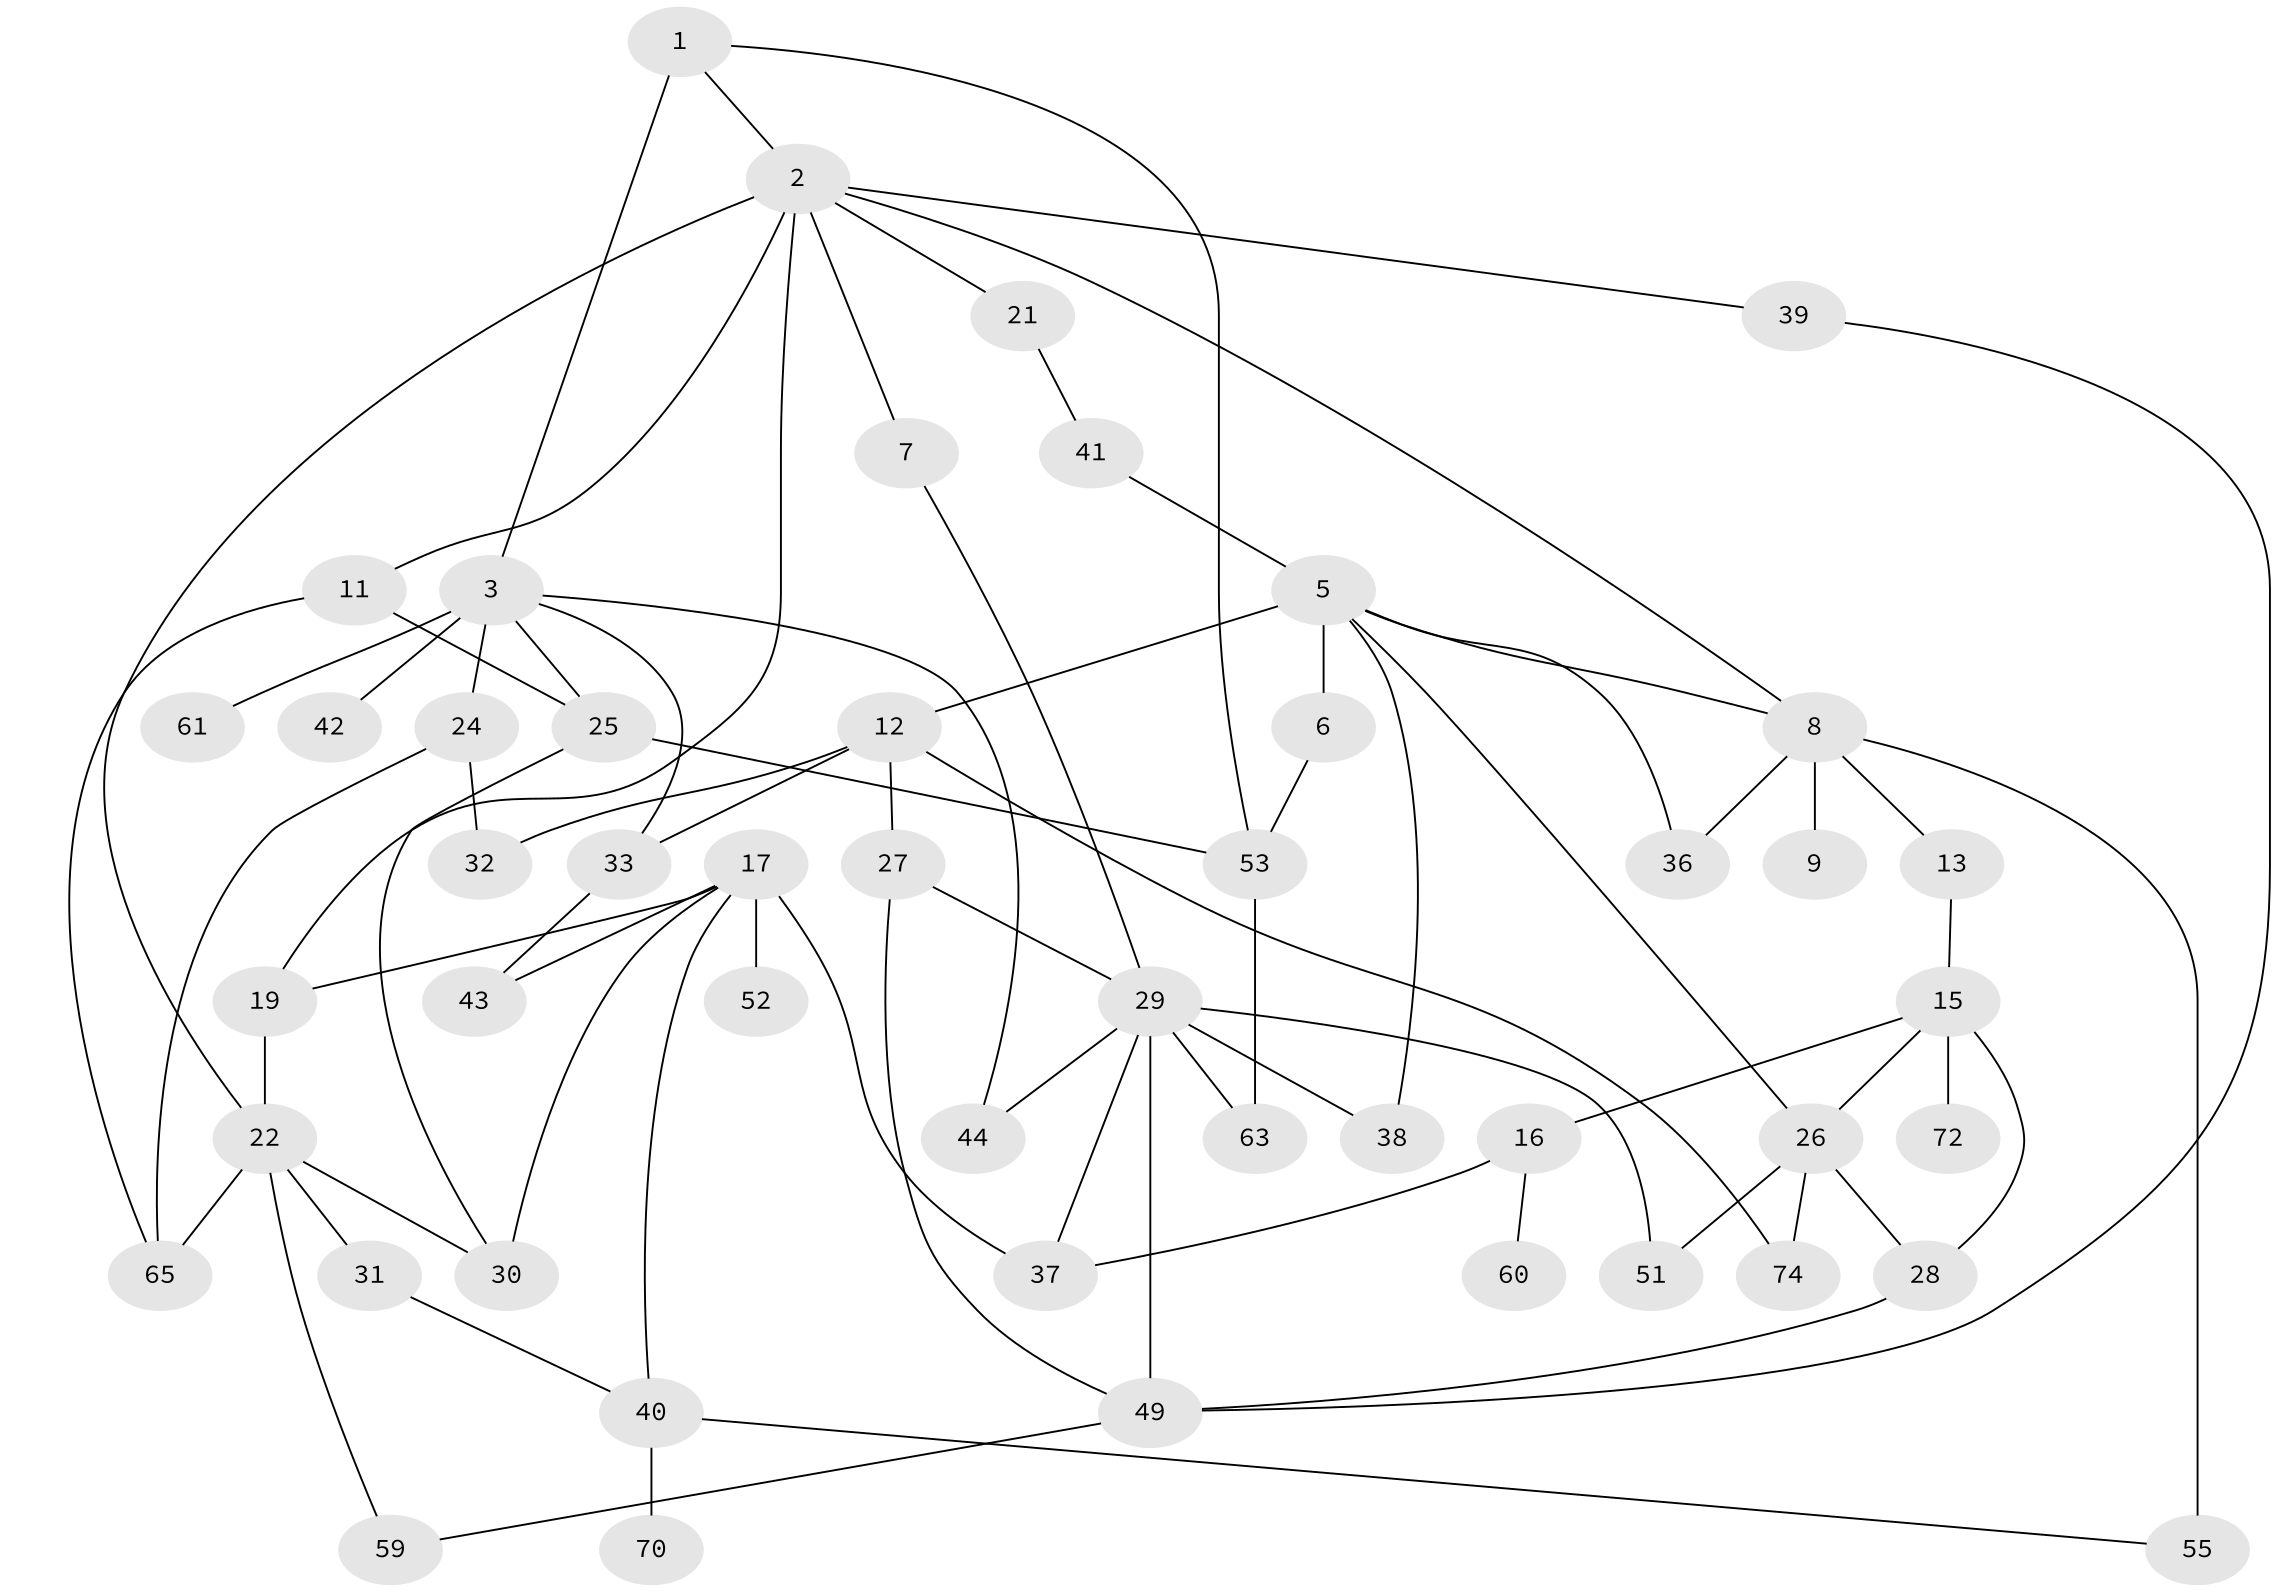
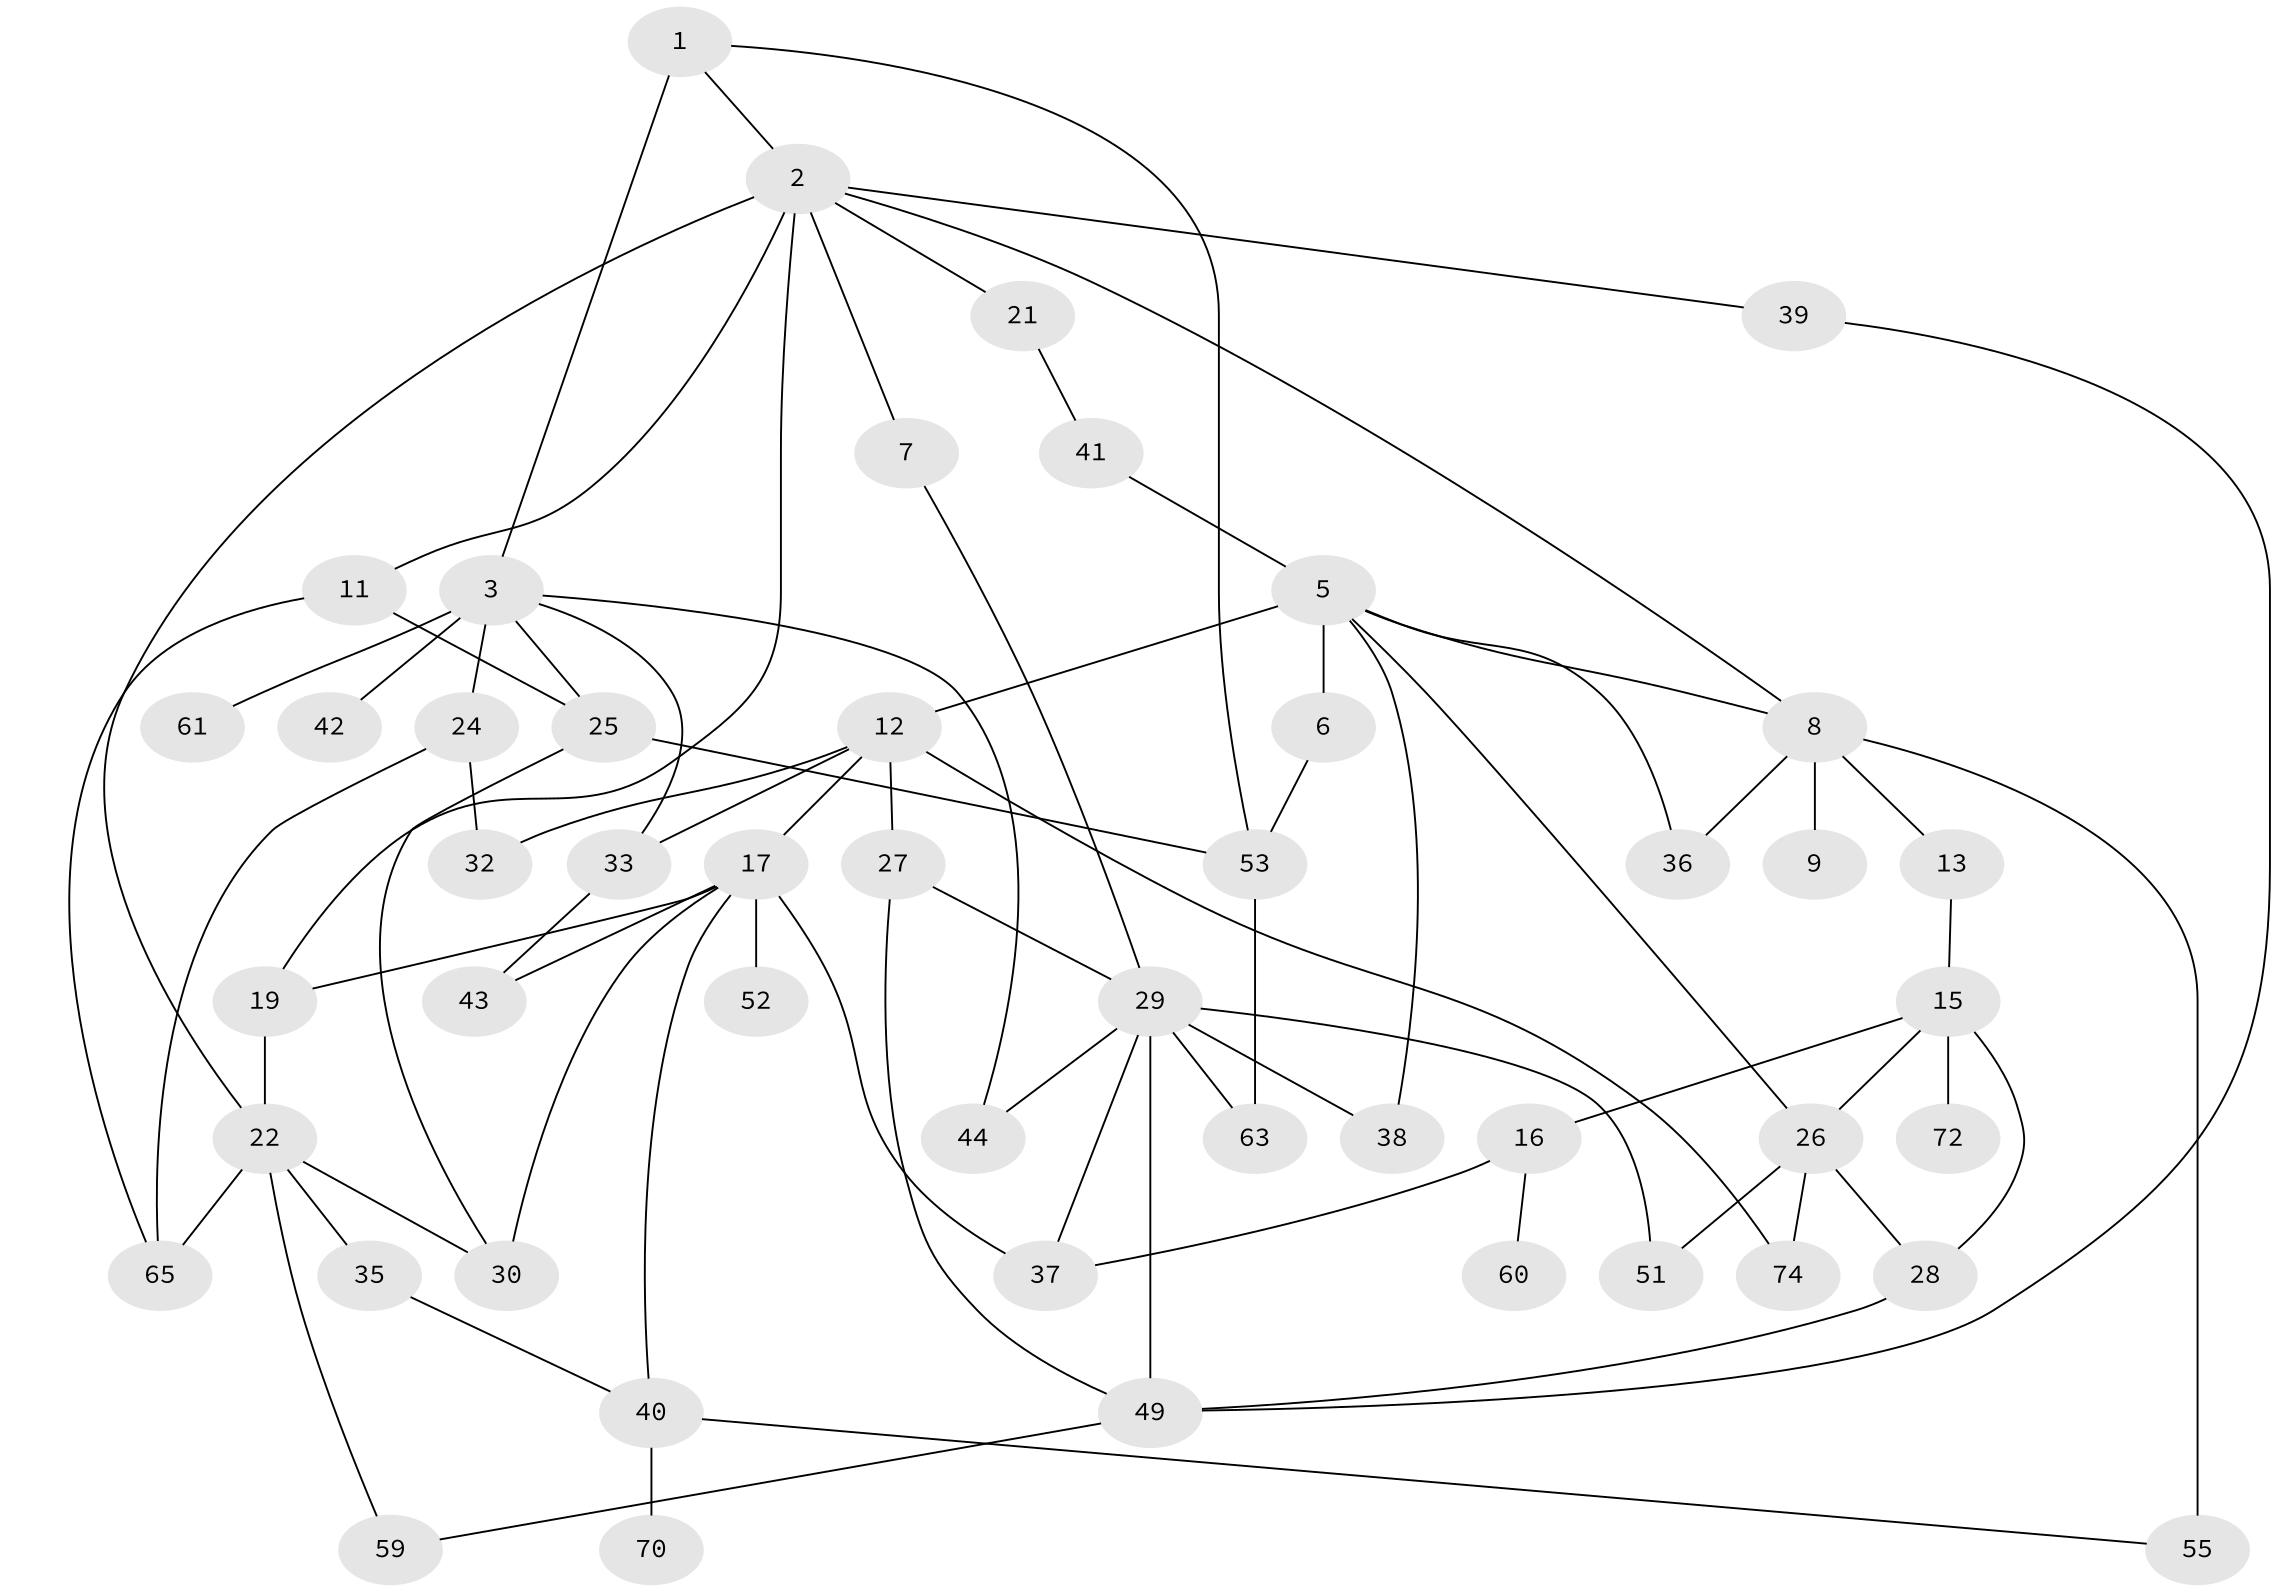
none -> (823, 796)
(370, 1276) -> (370, 1276)
